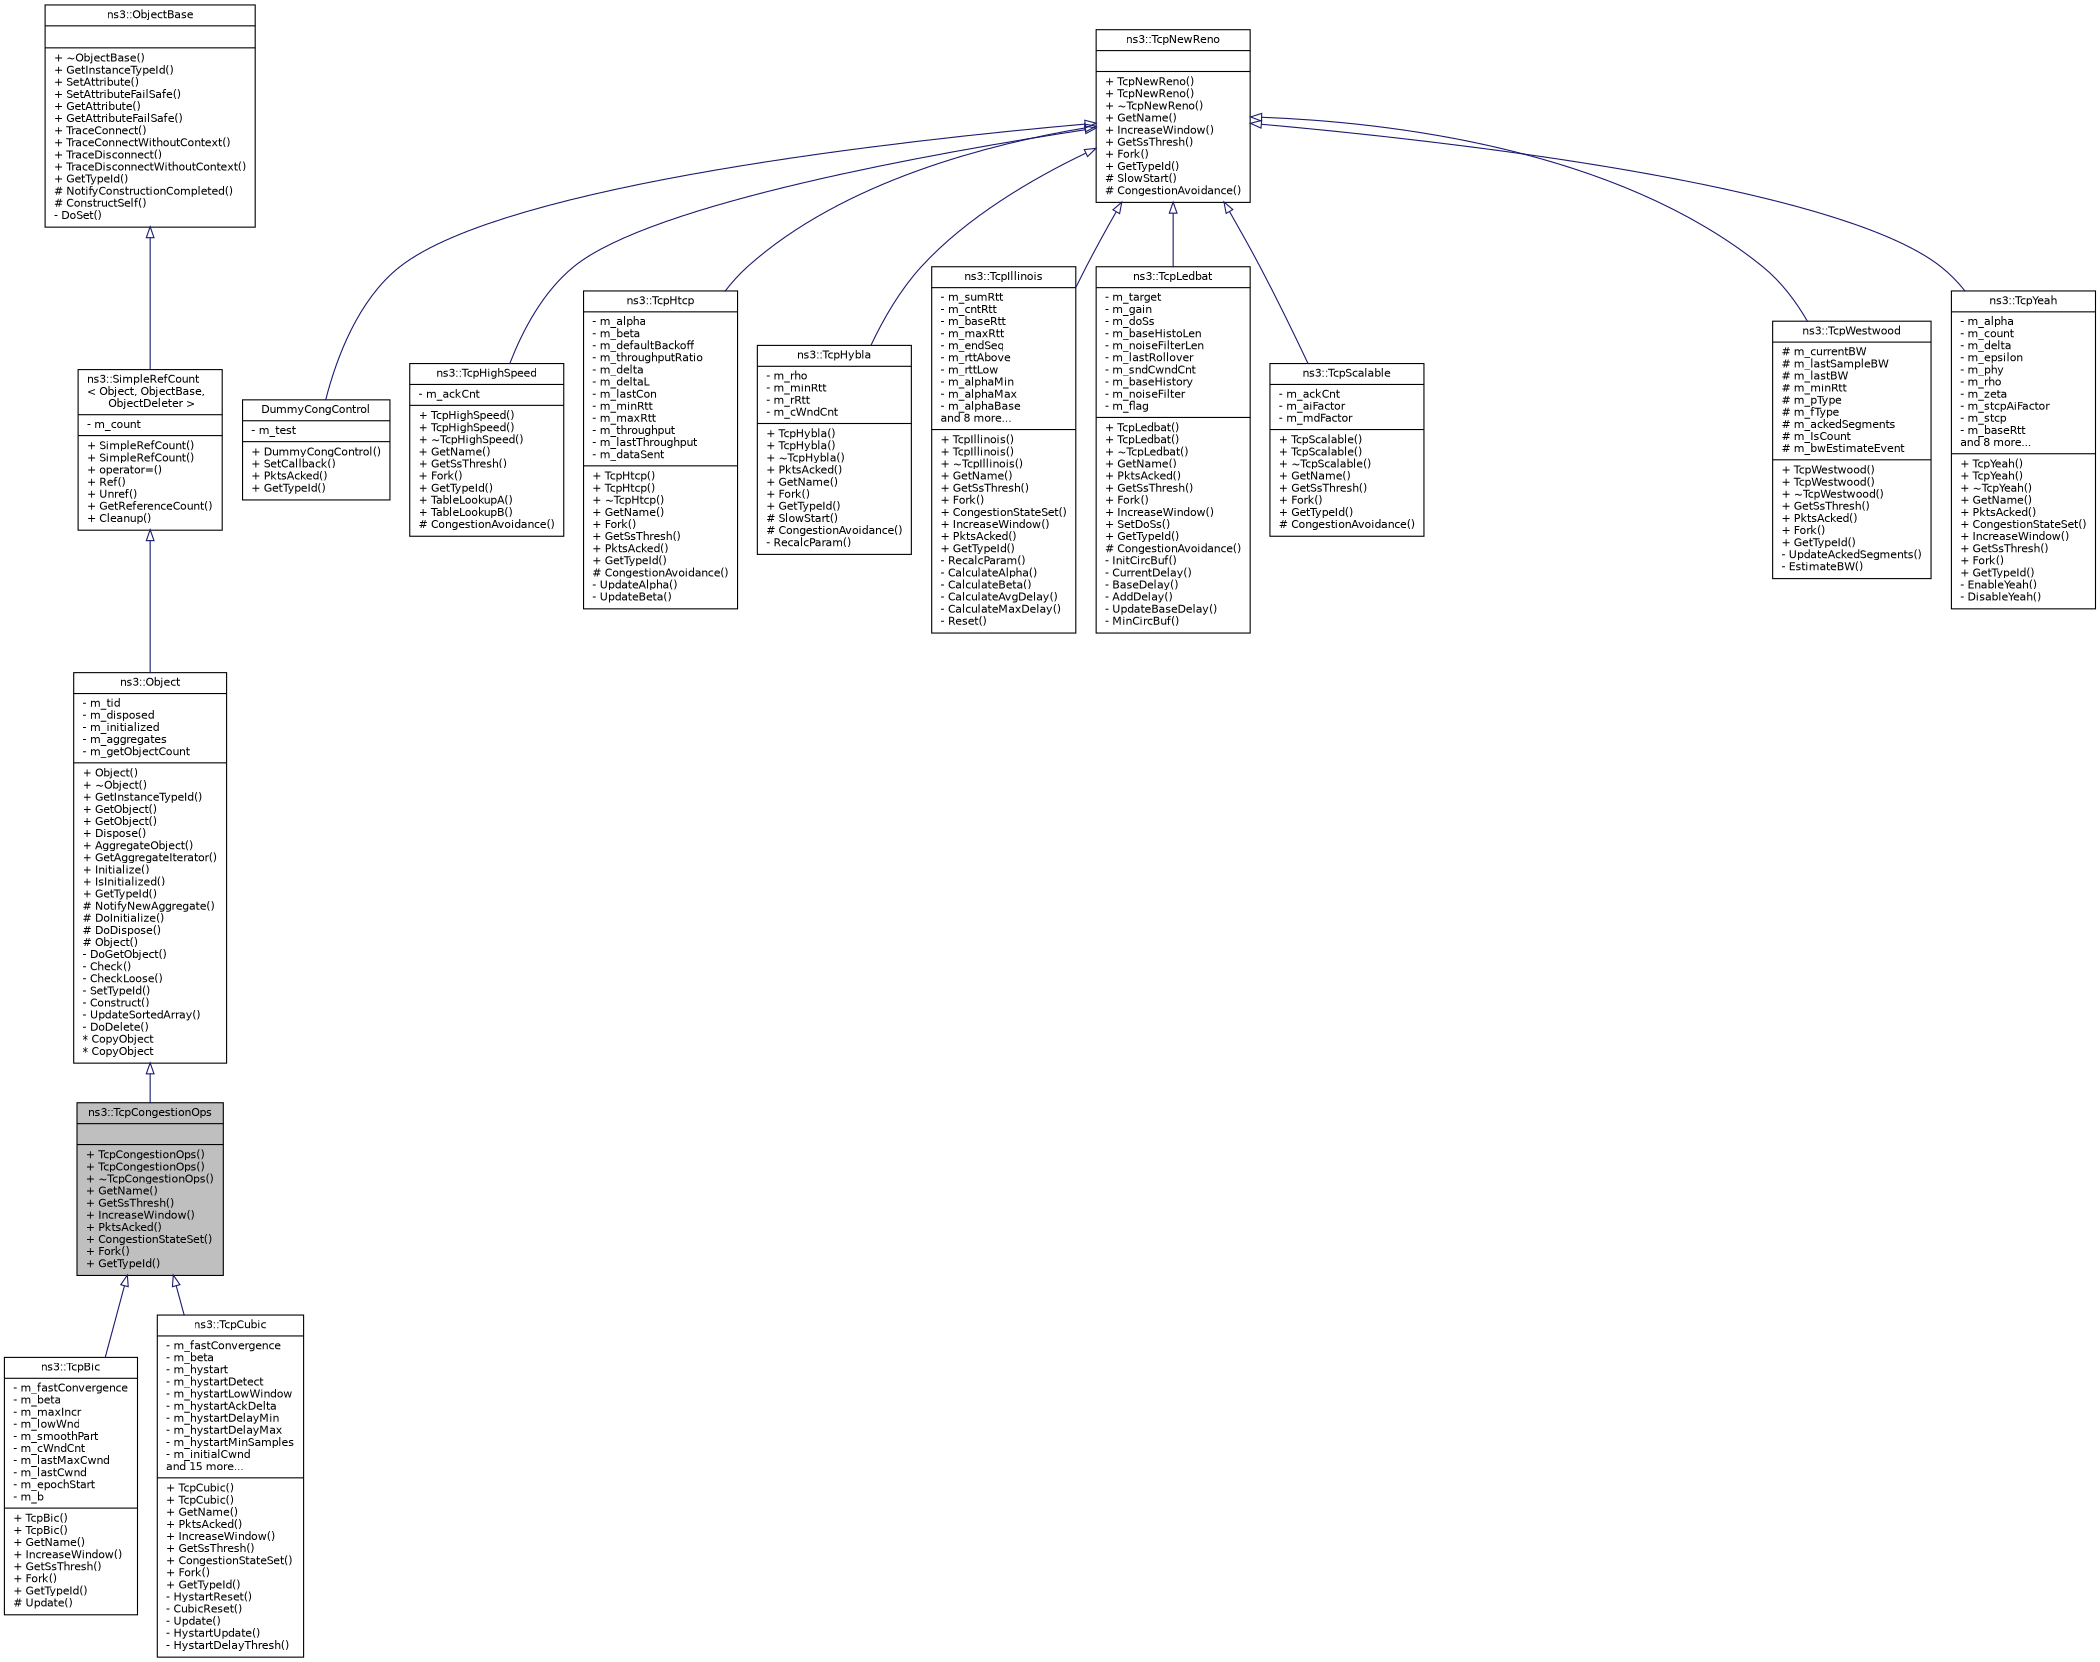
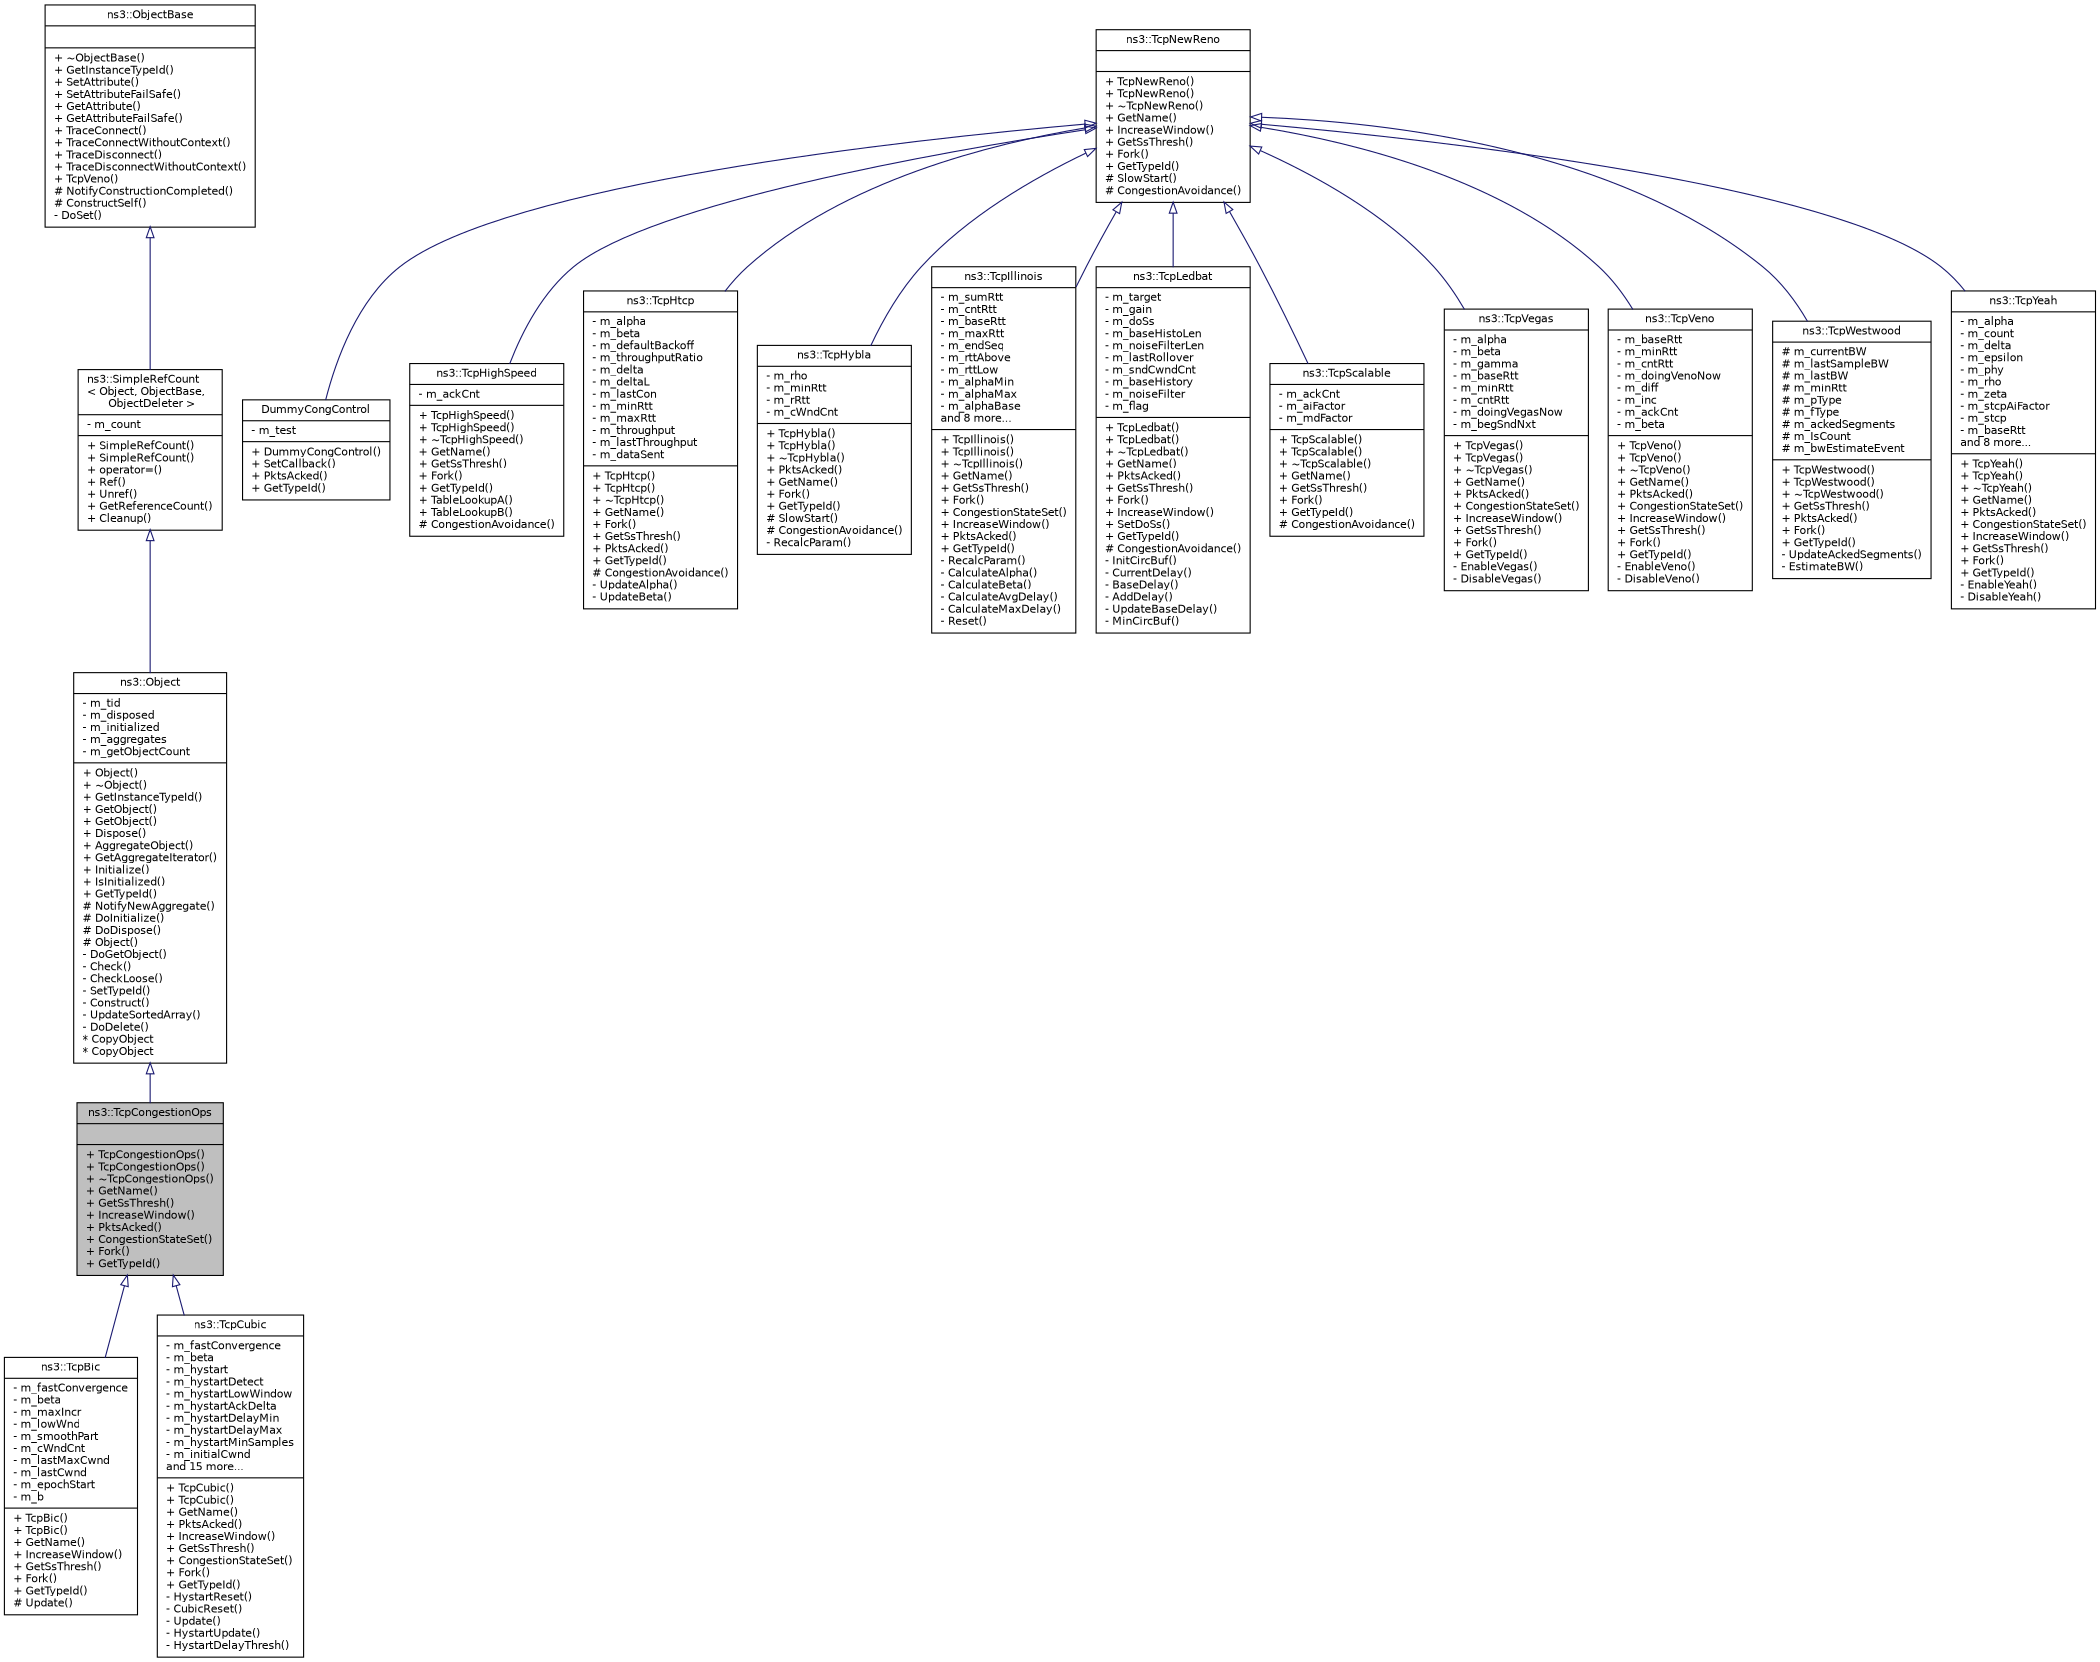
(91, 179) -> (86, 179)
none -> (1516, 450)
none -> (1680, 450)
